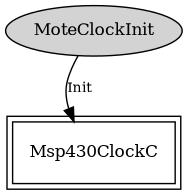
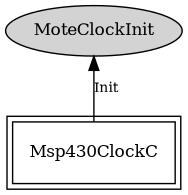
(67, 81) -> (94, 96)
